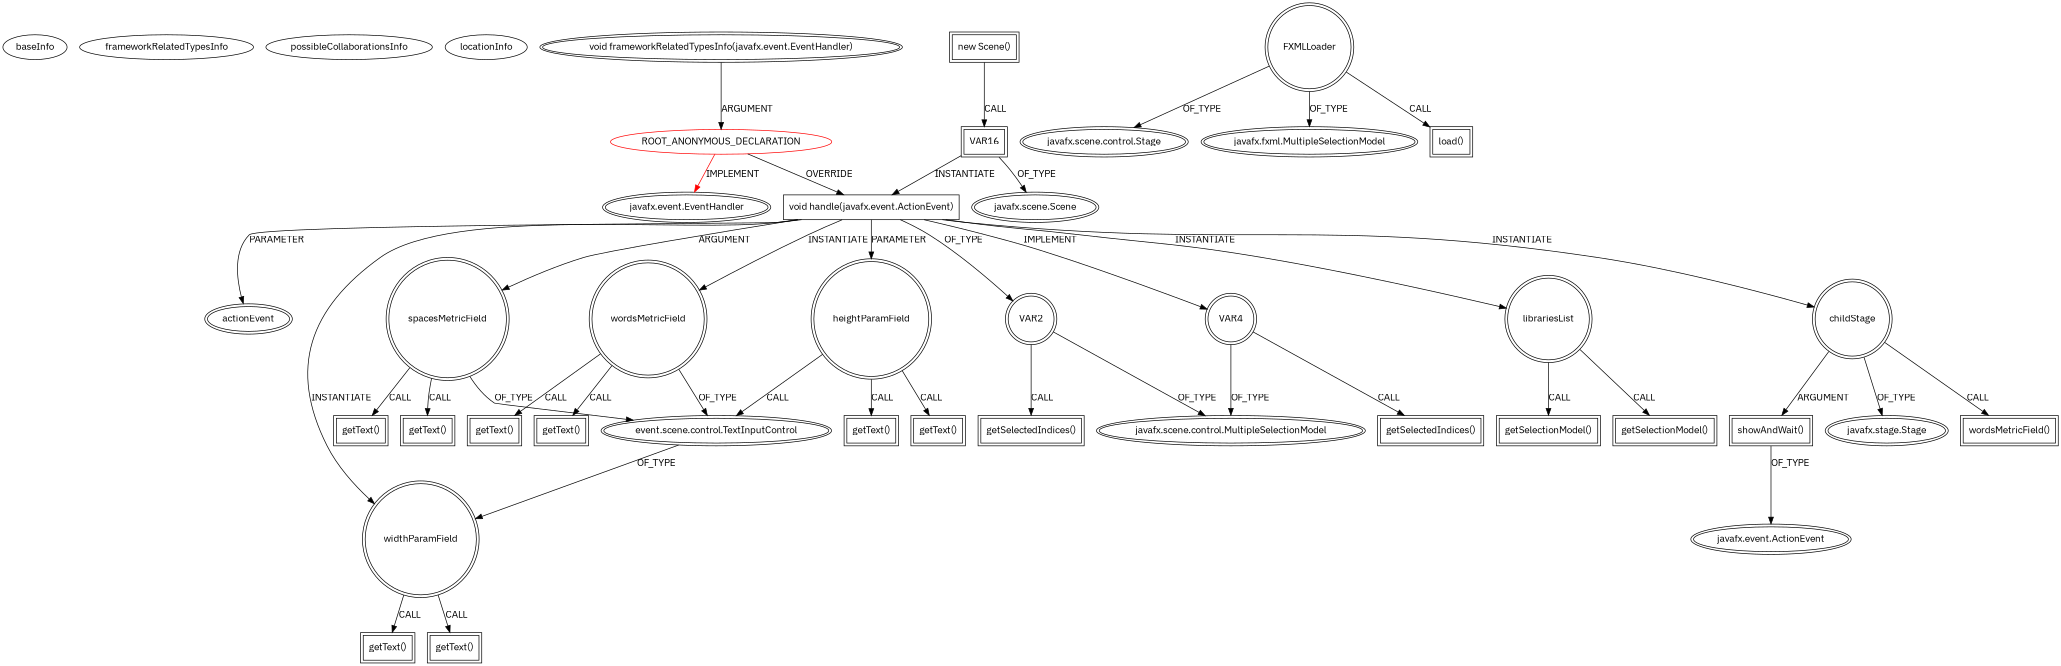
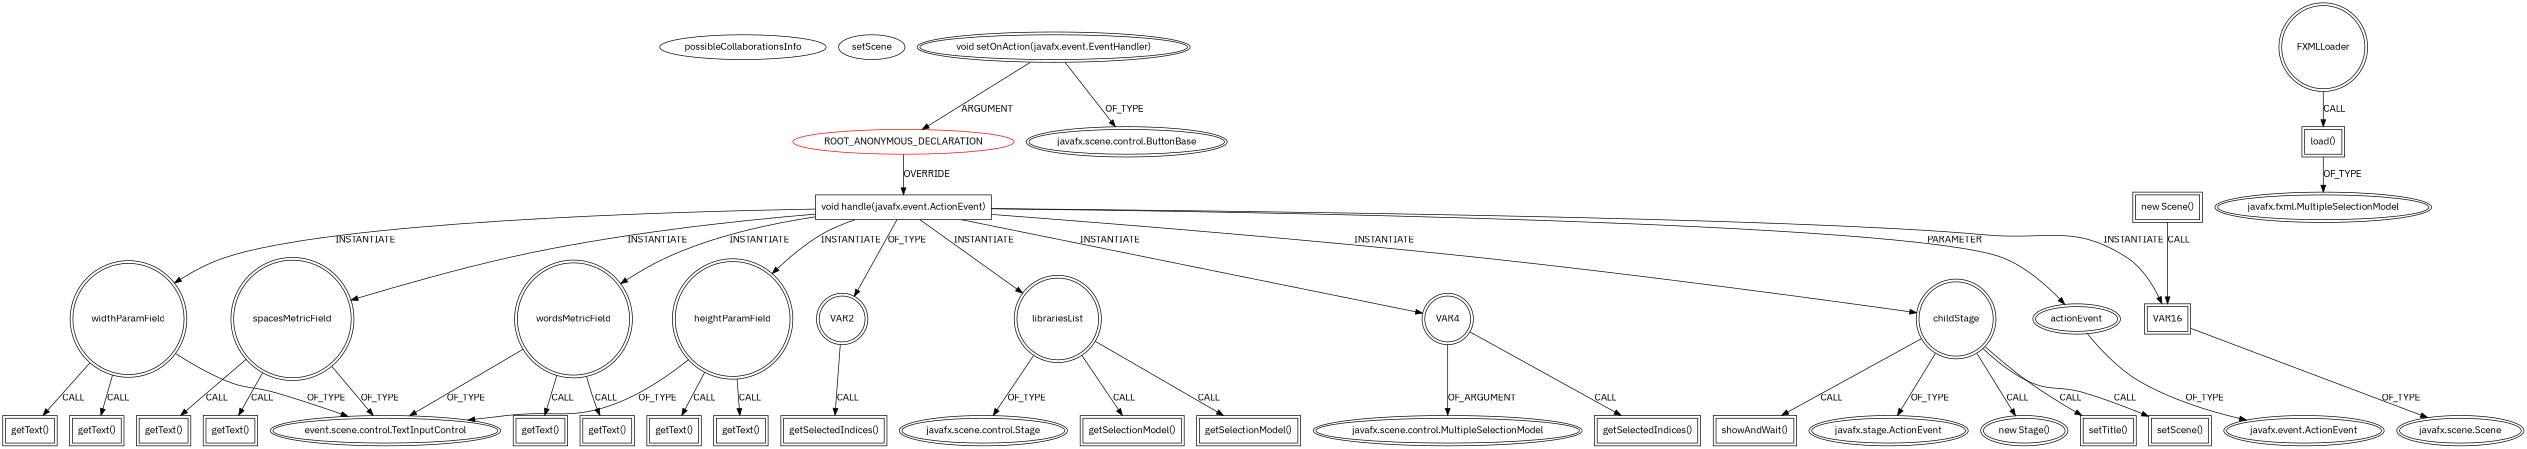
(35, 47) -> none
(167, 47) -> none
(486, 47) -> (872, 47)
(721, 47) -> (1054, 47)
(1205, 95) -> (1015, 383)
(1309, 106) -> (2323, 171)
none -> (1127, 142)
(930, 173) -> (1587, 218)
(687, 207) -> none
(725, 240) -> (658, 240)
(899, 240) -> (851, 240)
(1050, 240) -> (1110, 240)
(1126, 372) -> none
(778, 398) -> (658, 398)
(1250, 398) -> (1482, 398)
(1823, 398) -> (1831, 398)
(1887, 431) -> (1889, 431)
(2009, 431) -> (2180, 431)
none -> (2024, 431)
none -> (2108, 431)
(580, 481) -> (261, 389)
(1771, 482) -> (2156, 390)
